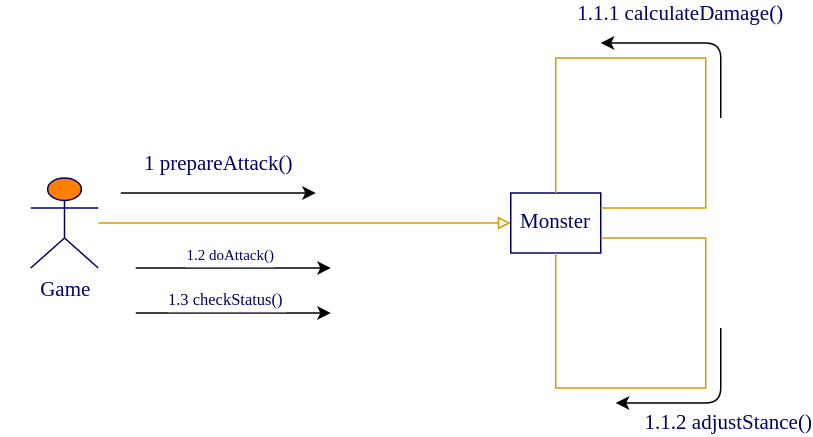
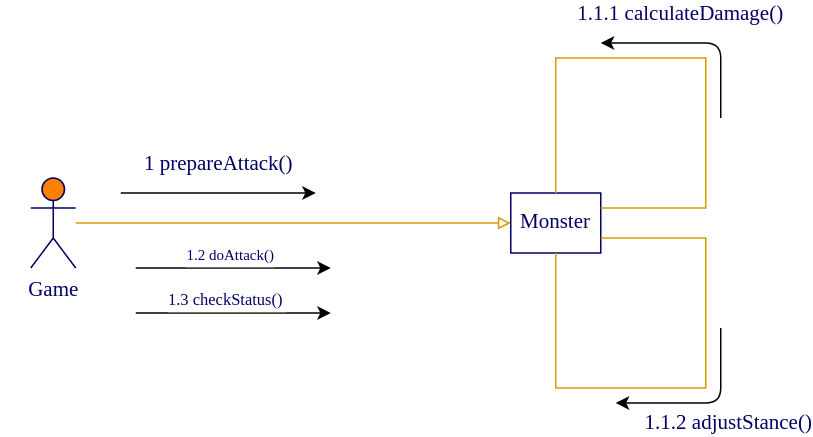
(65, 223) -> (53, 223)
